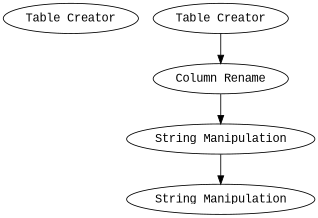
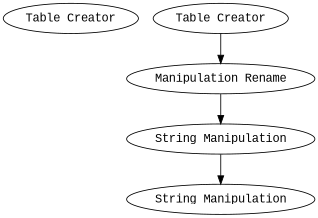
(221, 79) -> (221, 79)
